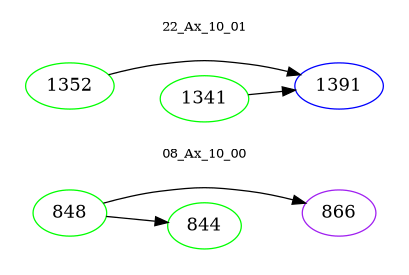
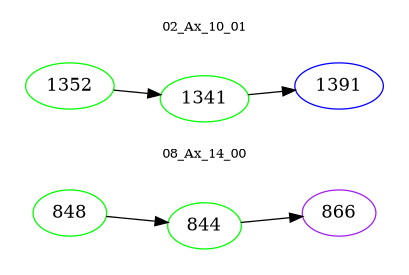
(204, 28) -> (204, 28)
(198, 61) -> (131, 92)
(204, 155) -> (204, 155)
(198, 188) -> (265, 220)
